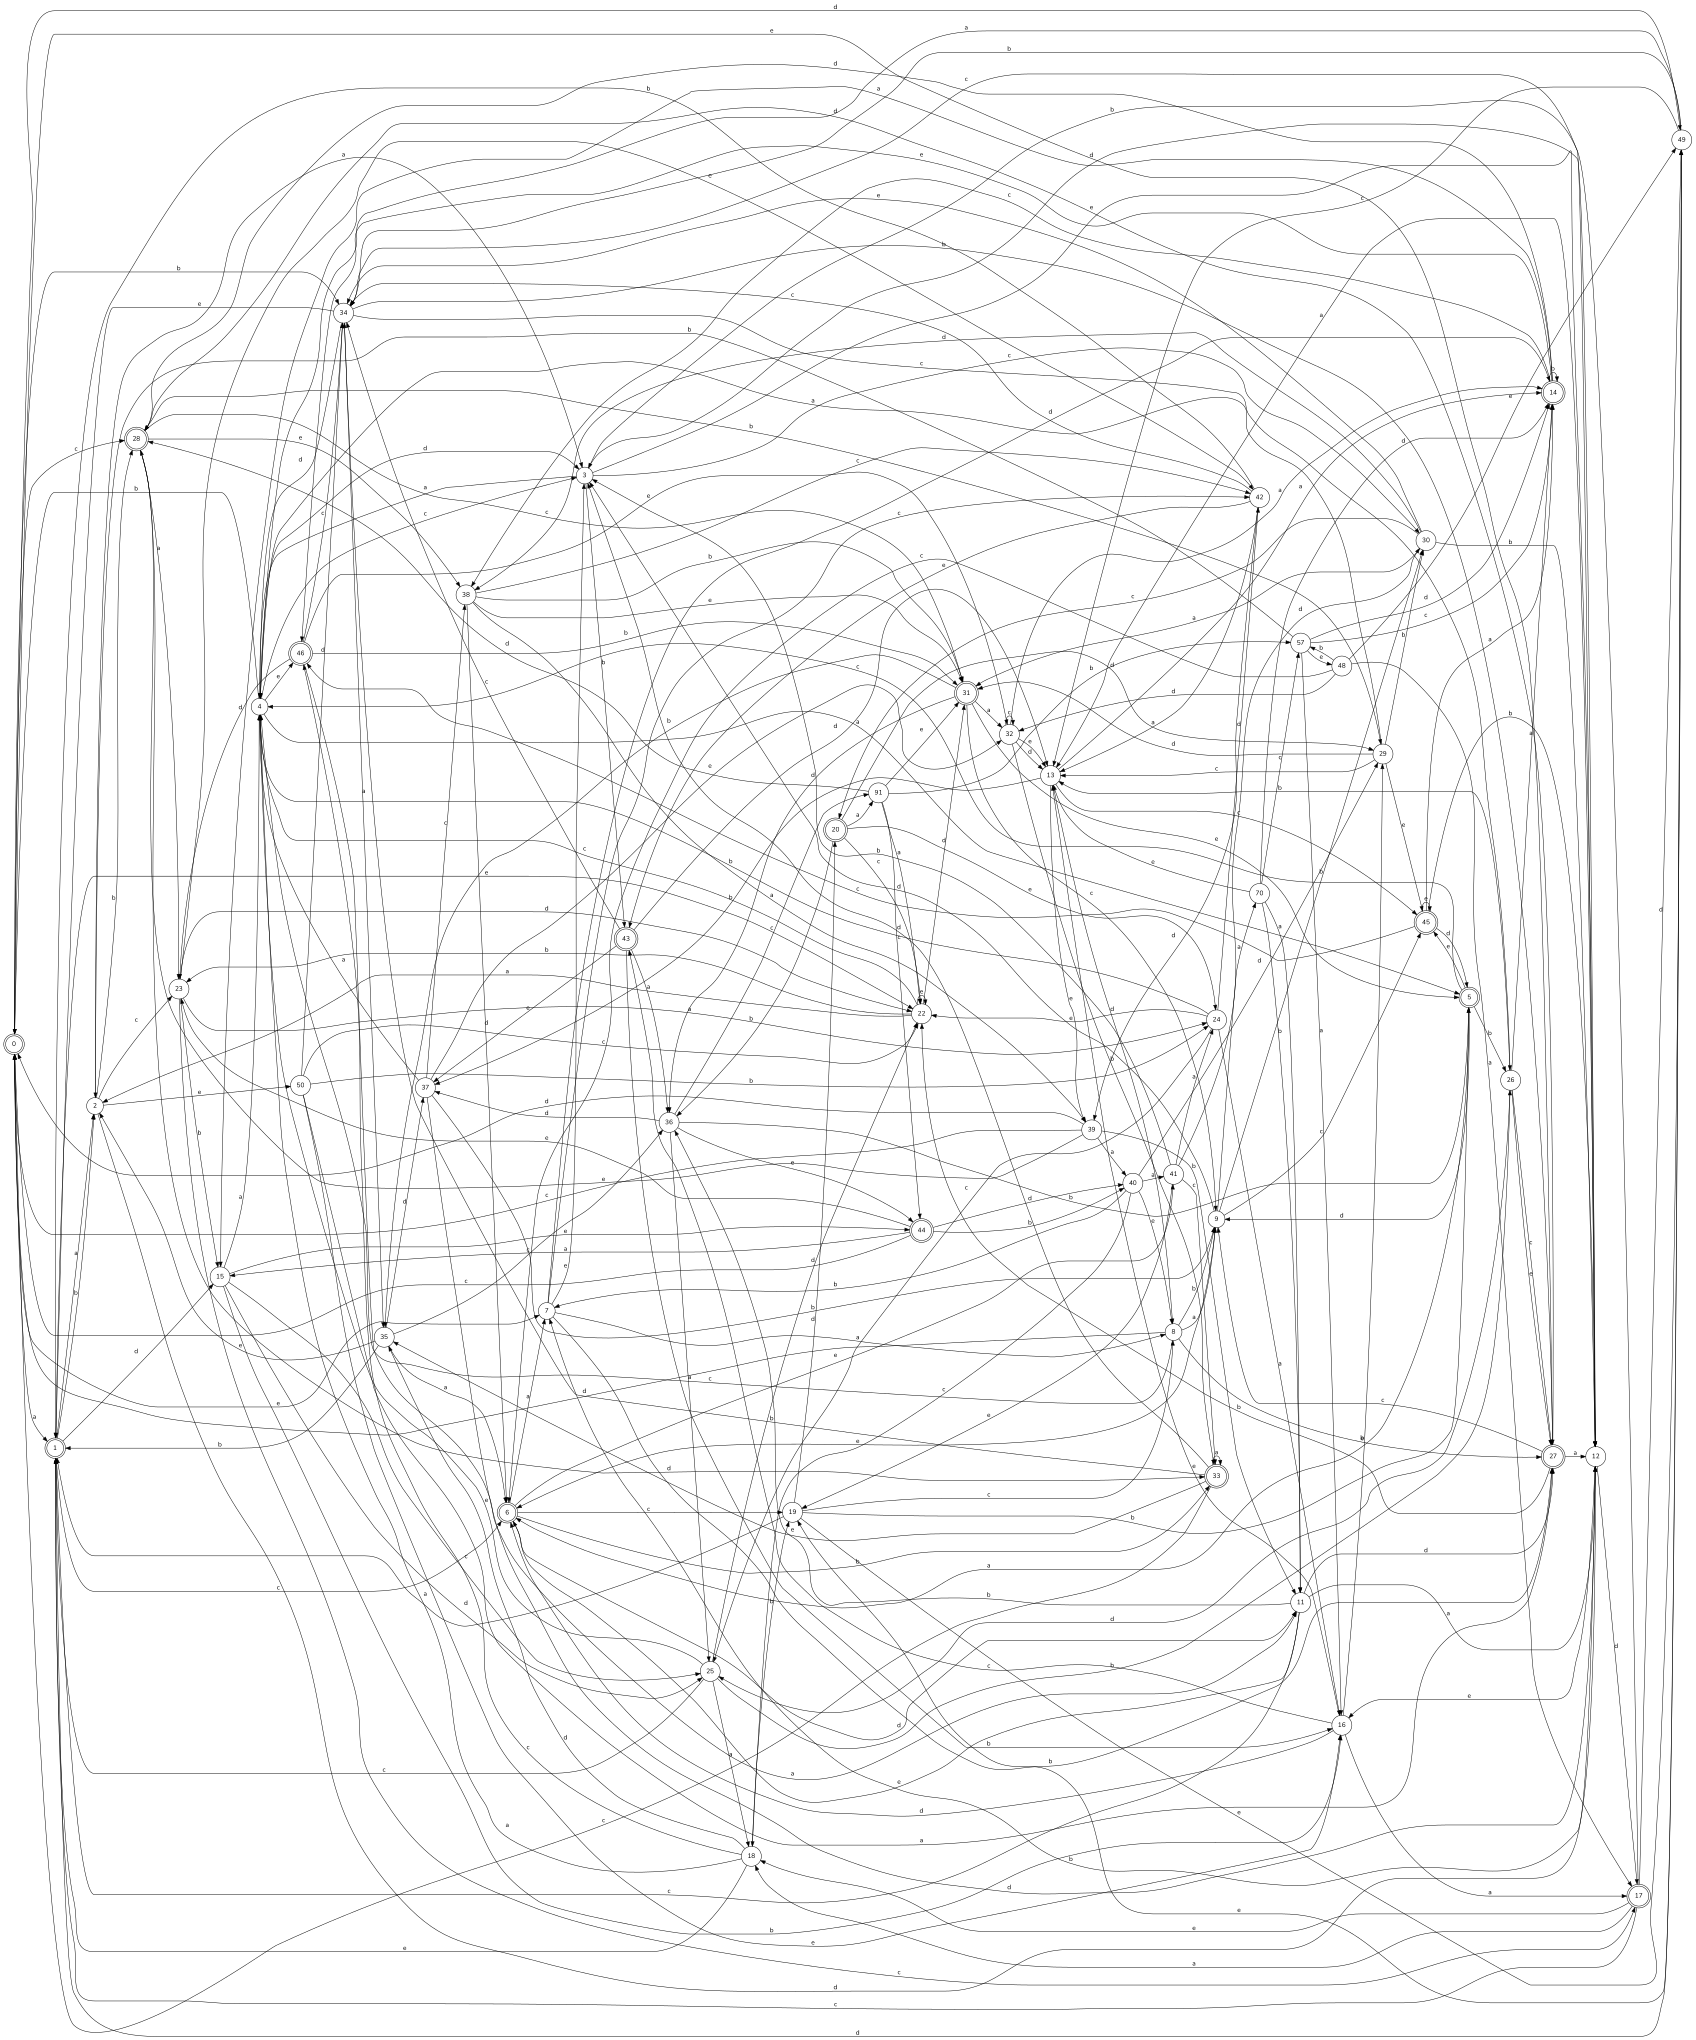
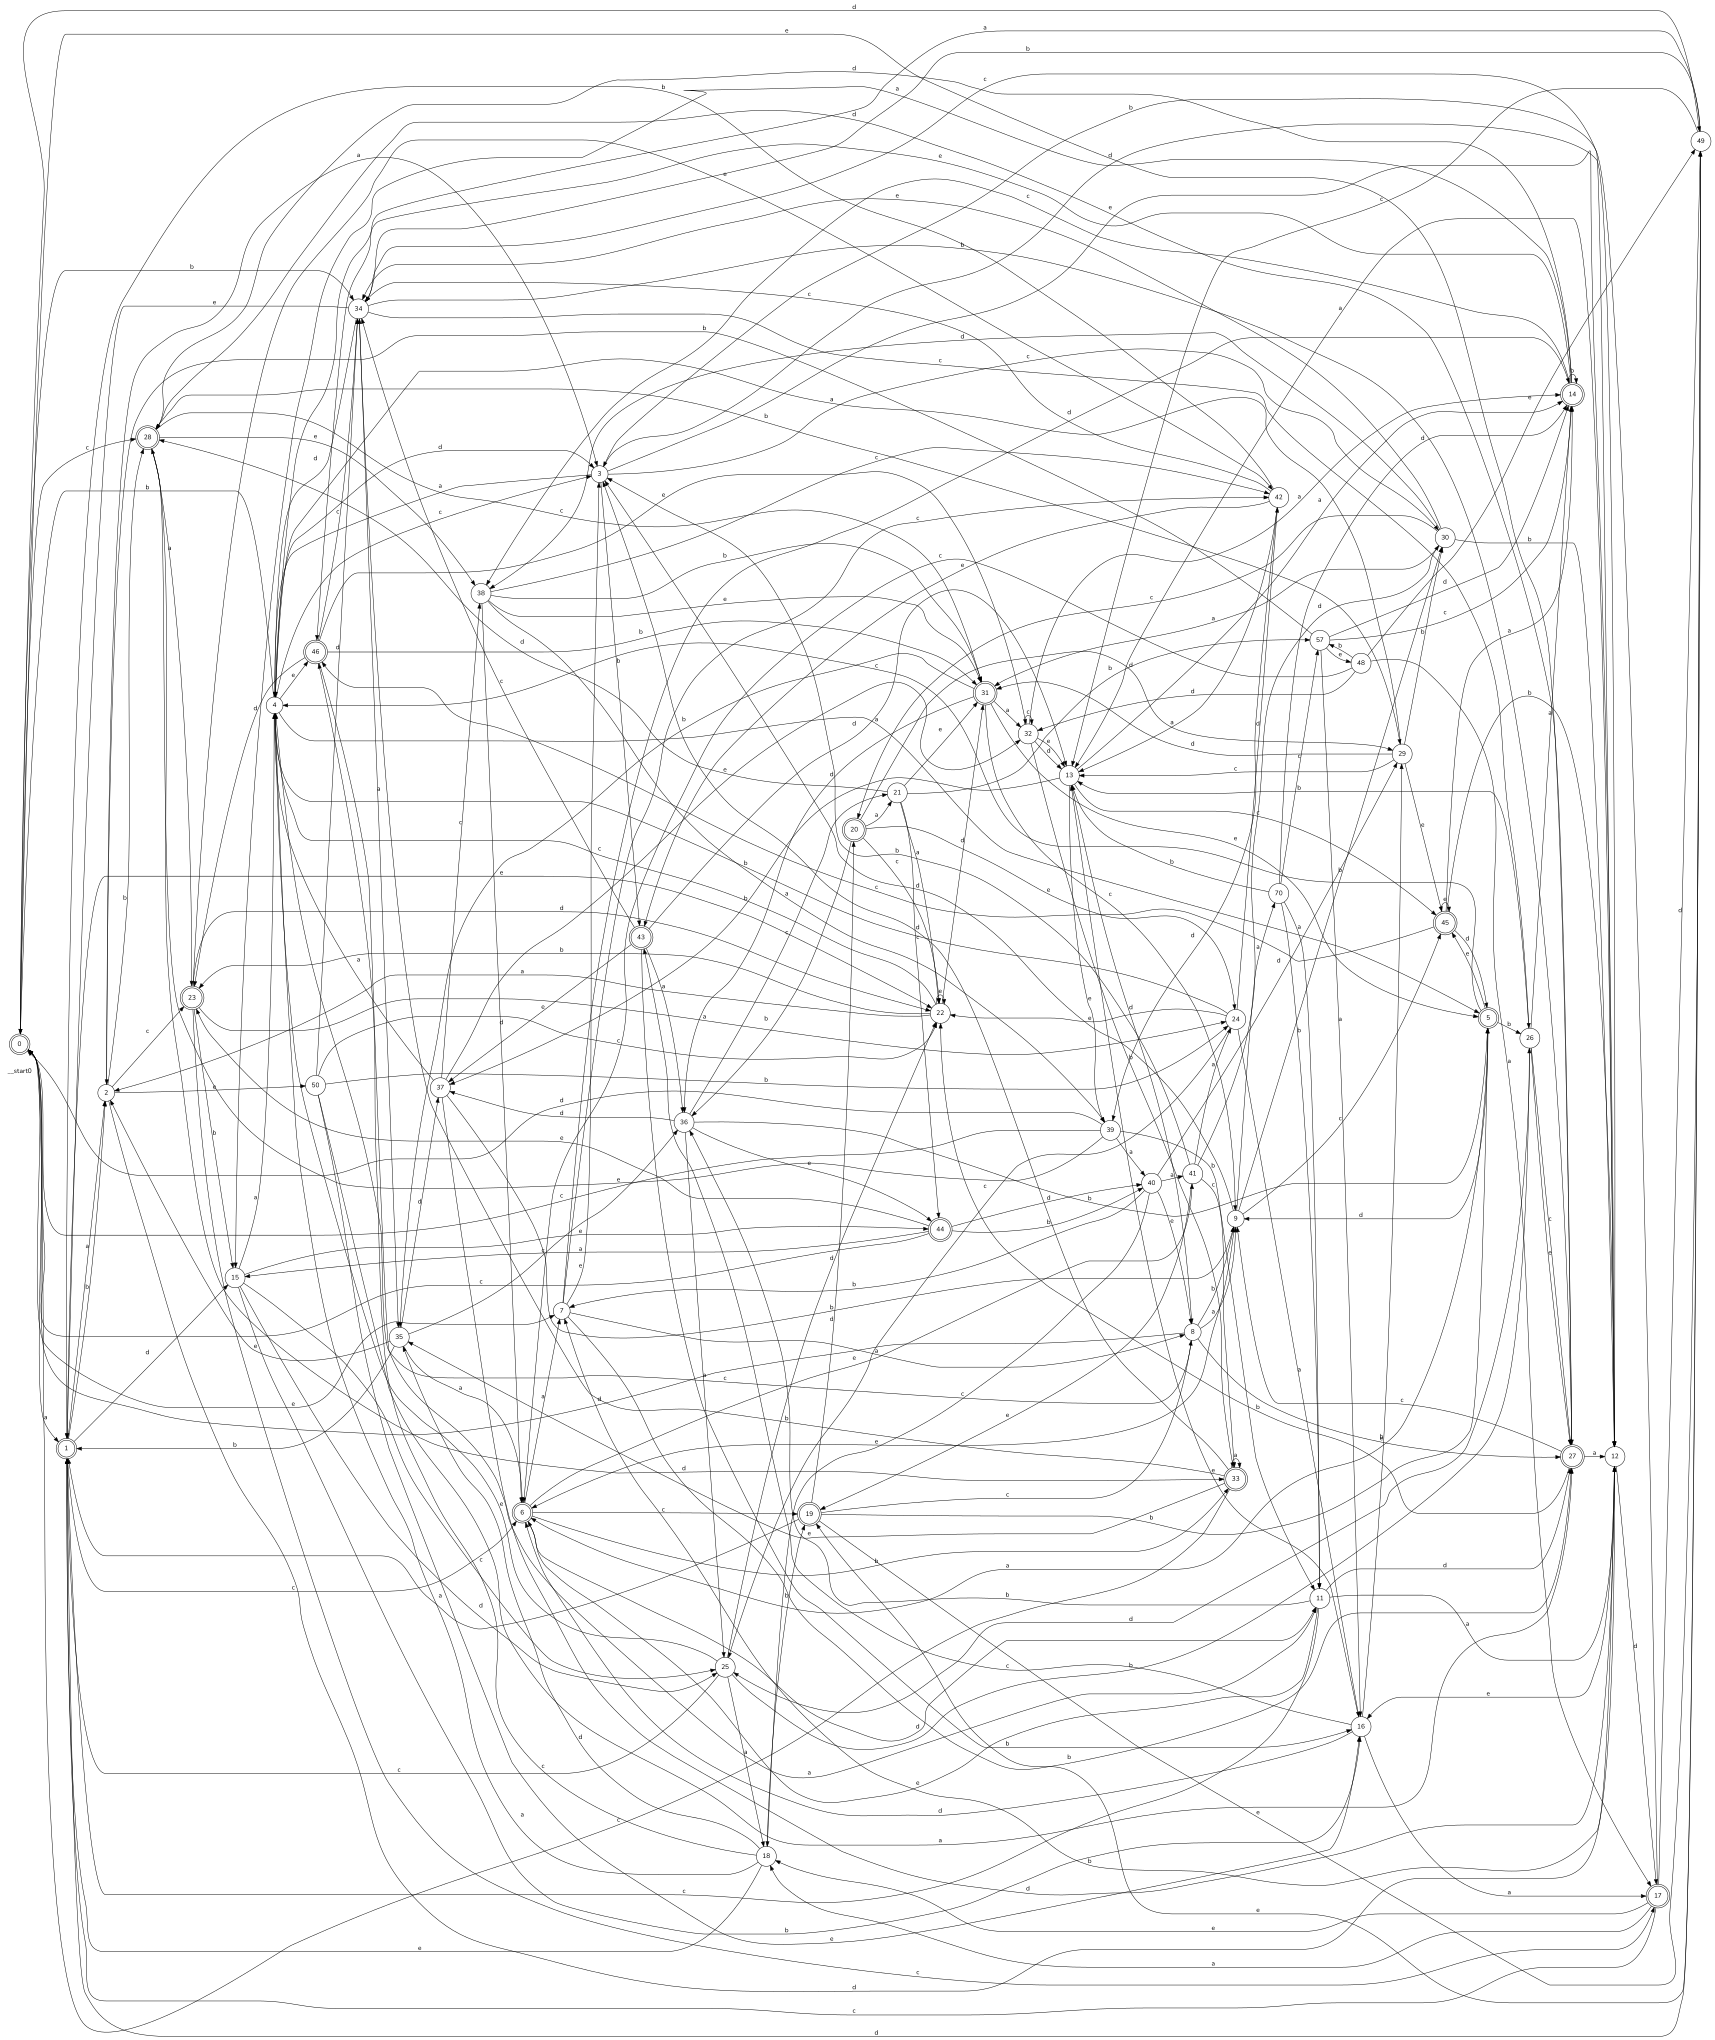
(879, 793) -> (897, 793)
(1153, 862) -> (1172, 862)
(179, 989) -> (192, 998)
none -> (20, 1071)
(793, 1512) -> (809, 1514)
